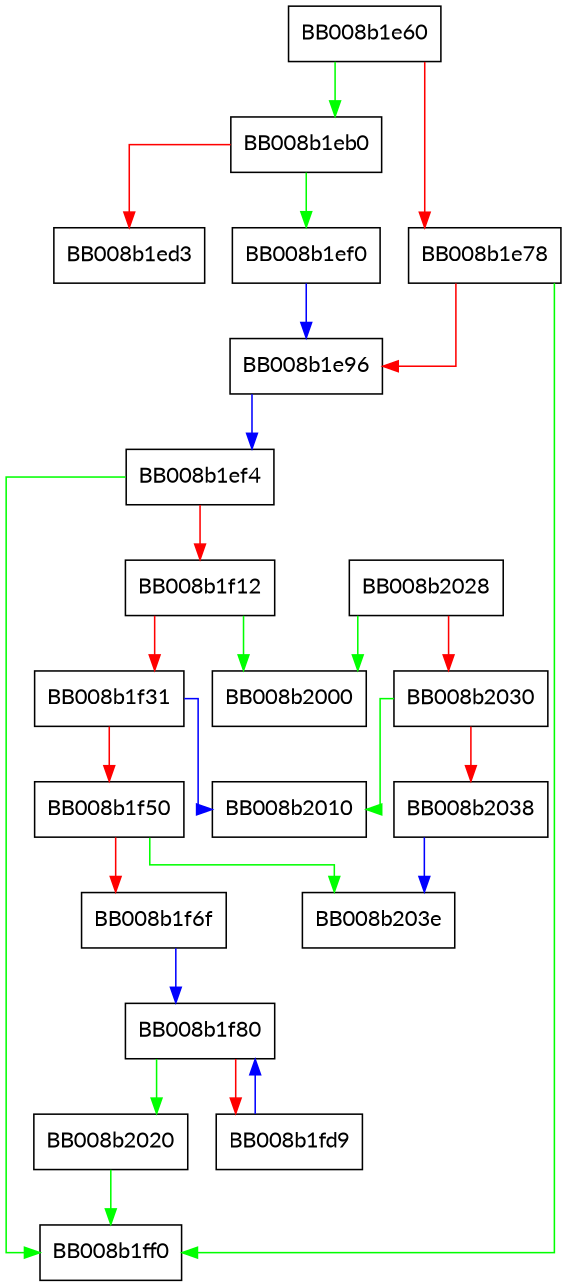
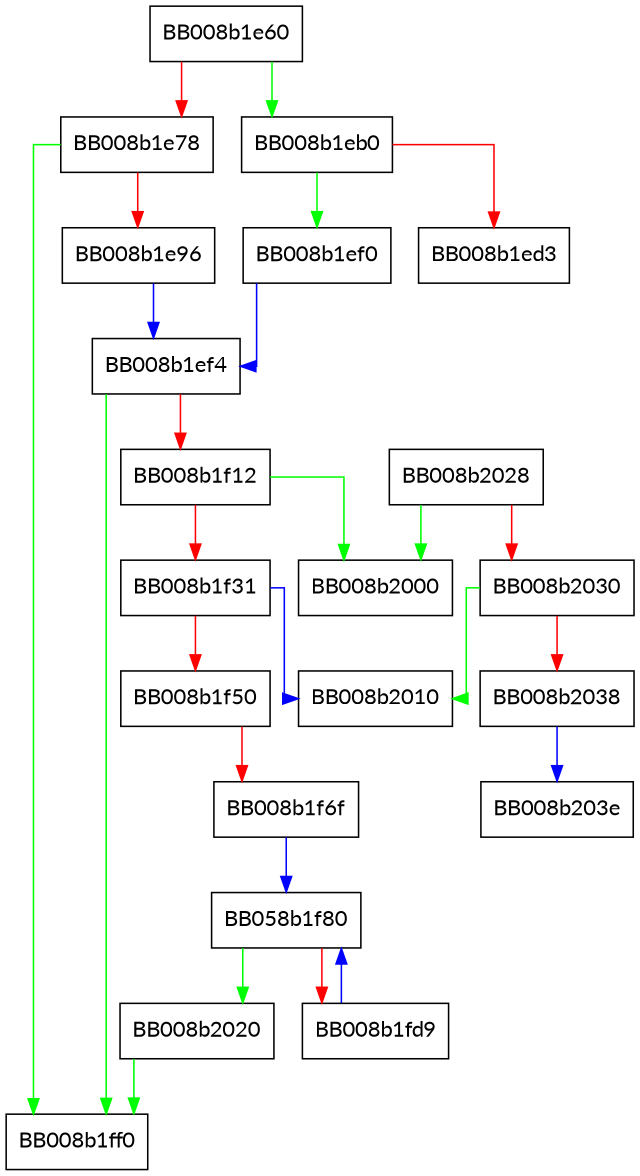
(306, 303) -> (257, 326)
(234, 865) -> none
(200, 1031) -> (286, 920)
